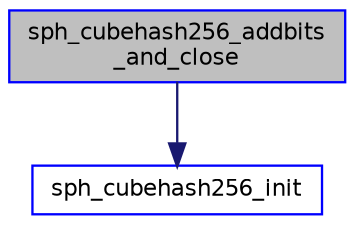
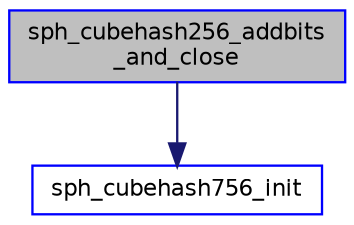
(177, 190) -> (177, 190)
